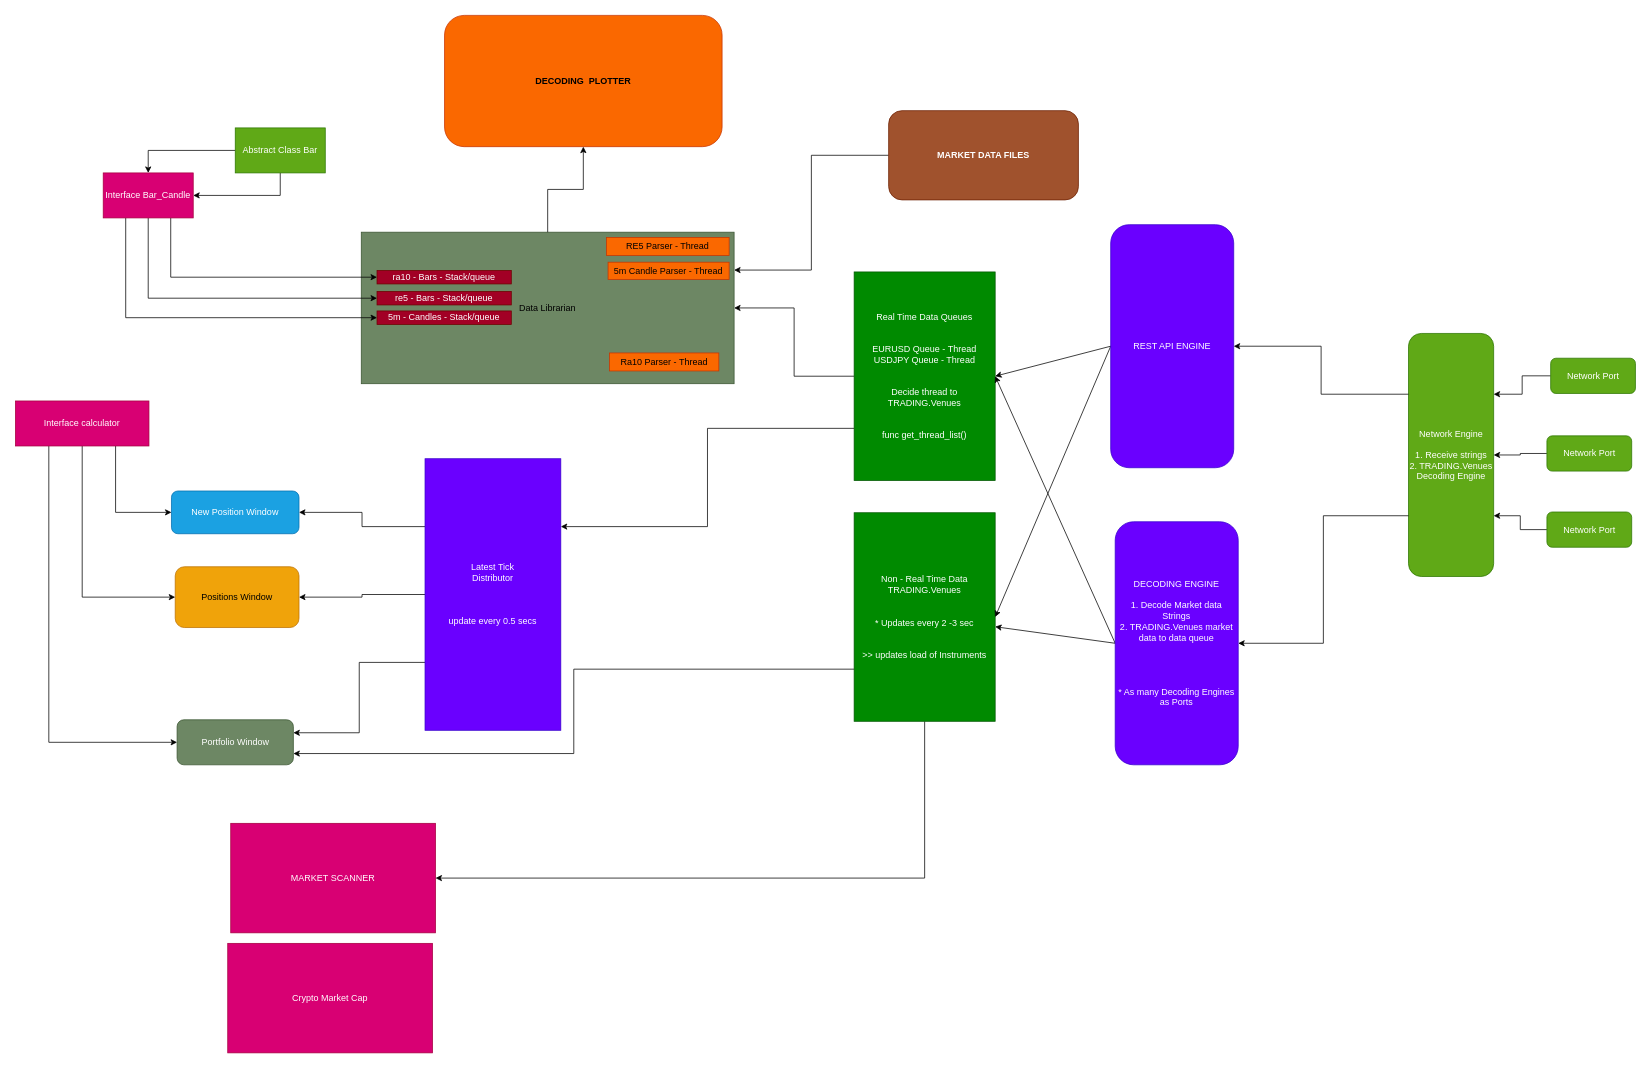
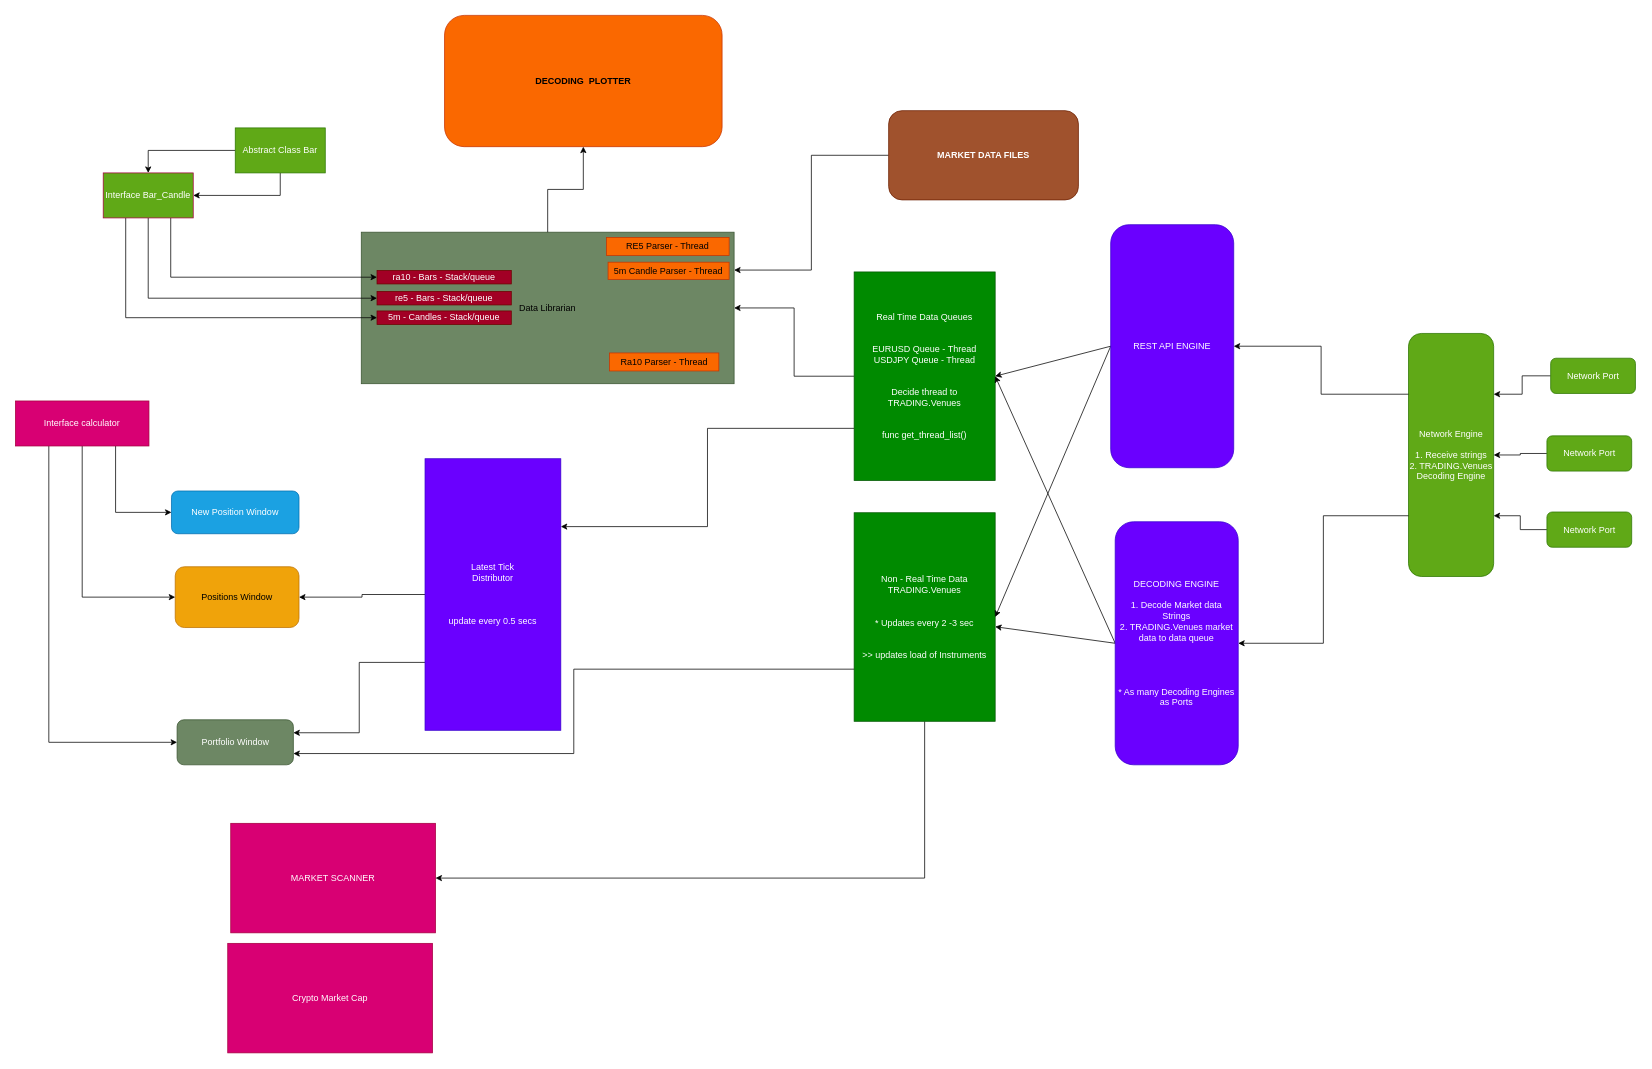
(148, 195) -> (148, 195)
(393, 527) -> none
